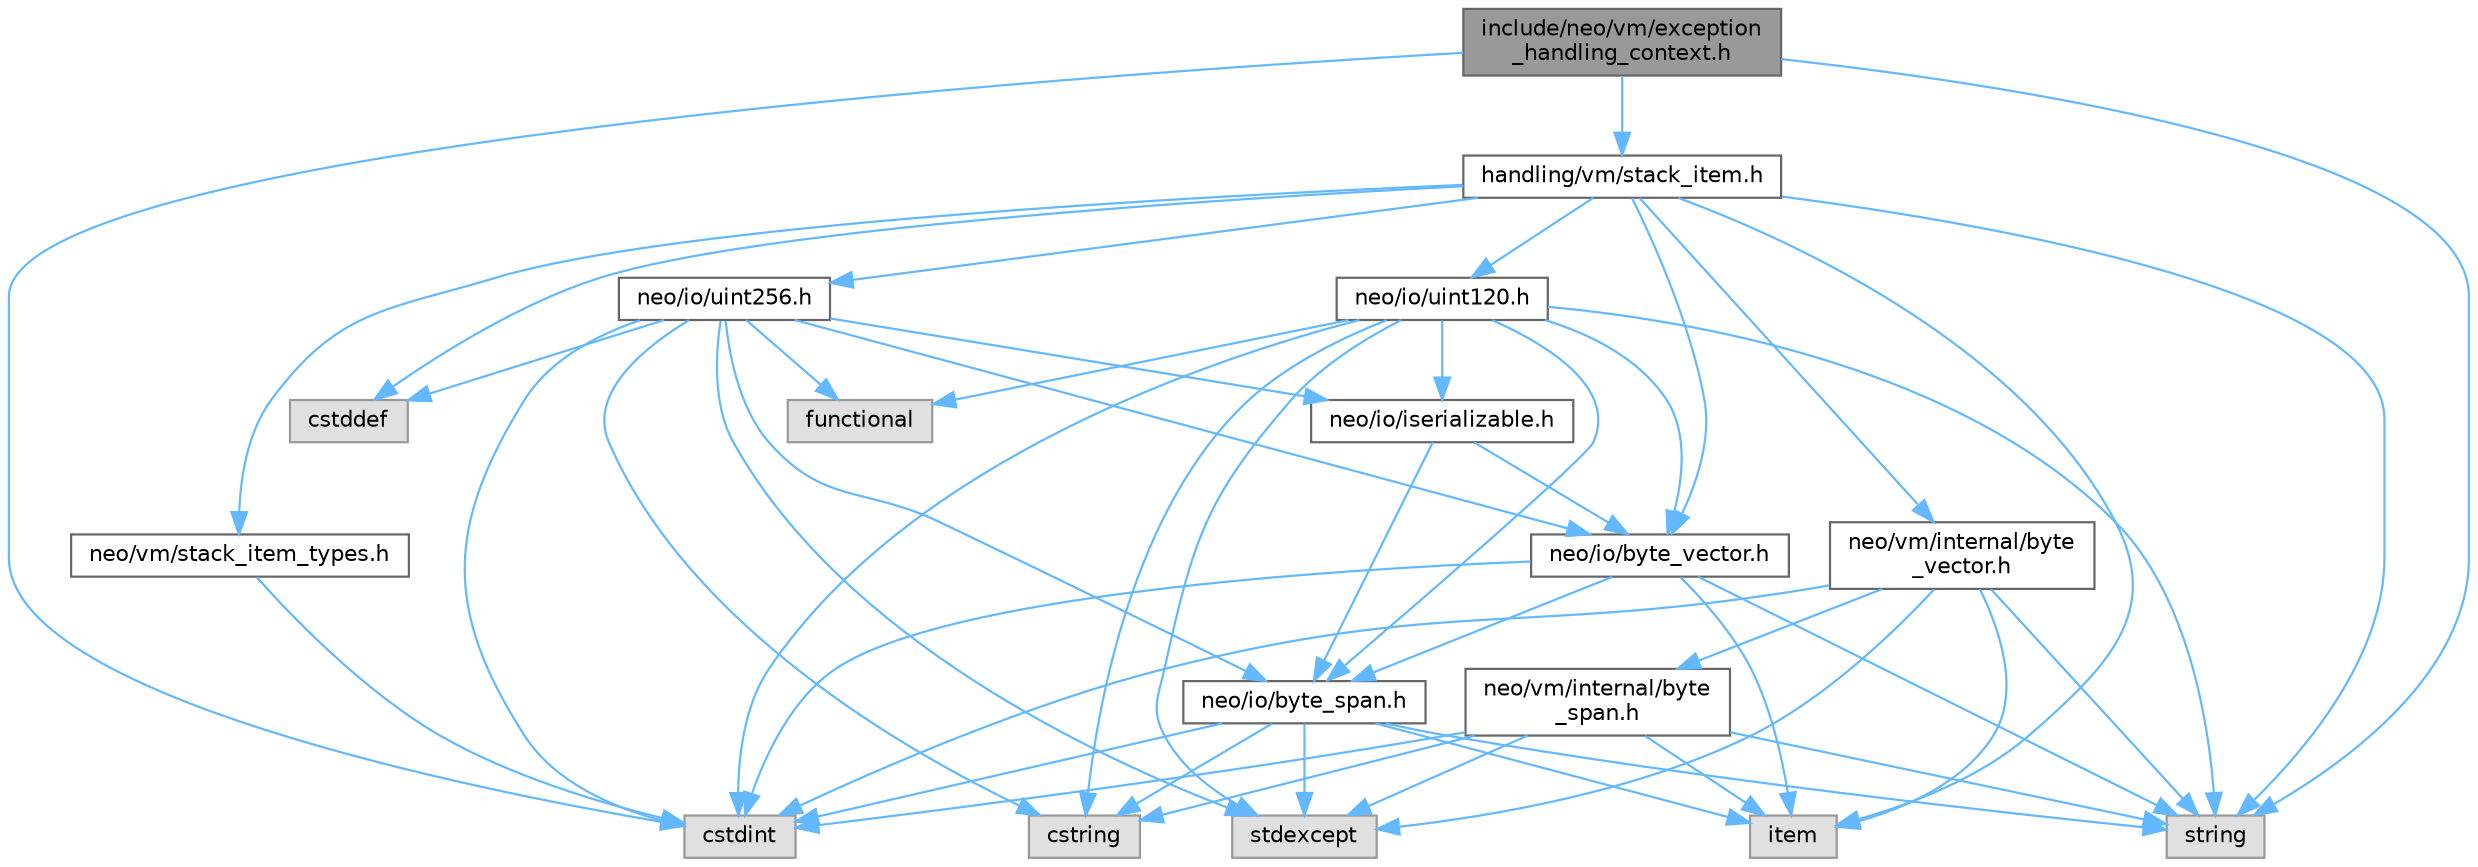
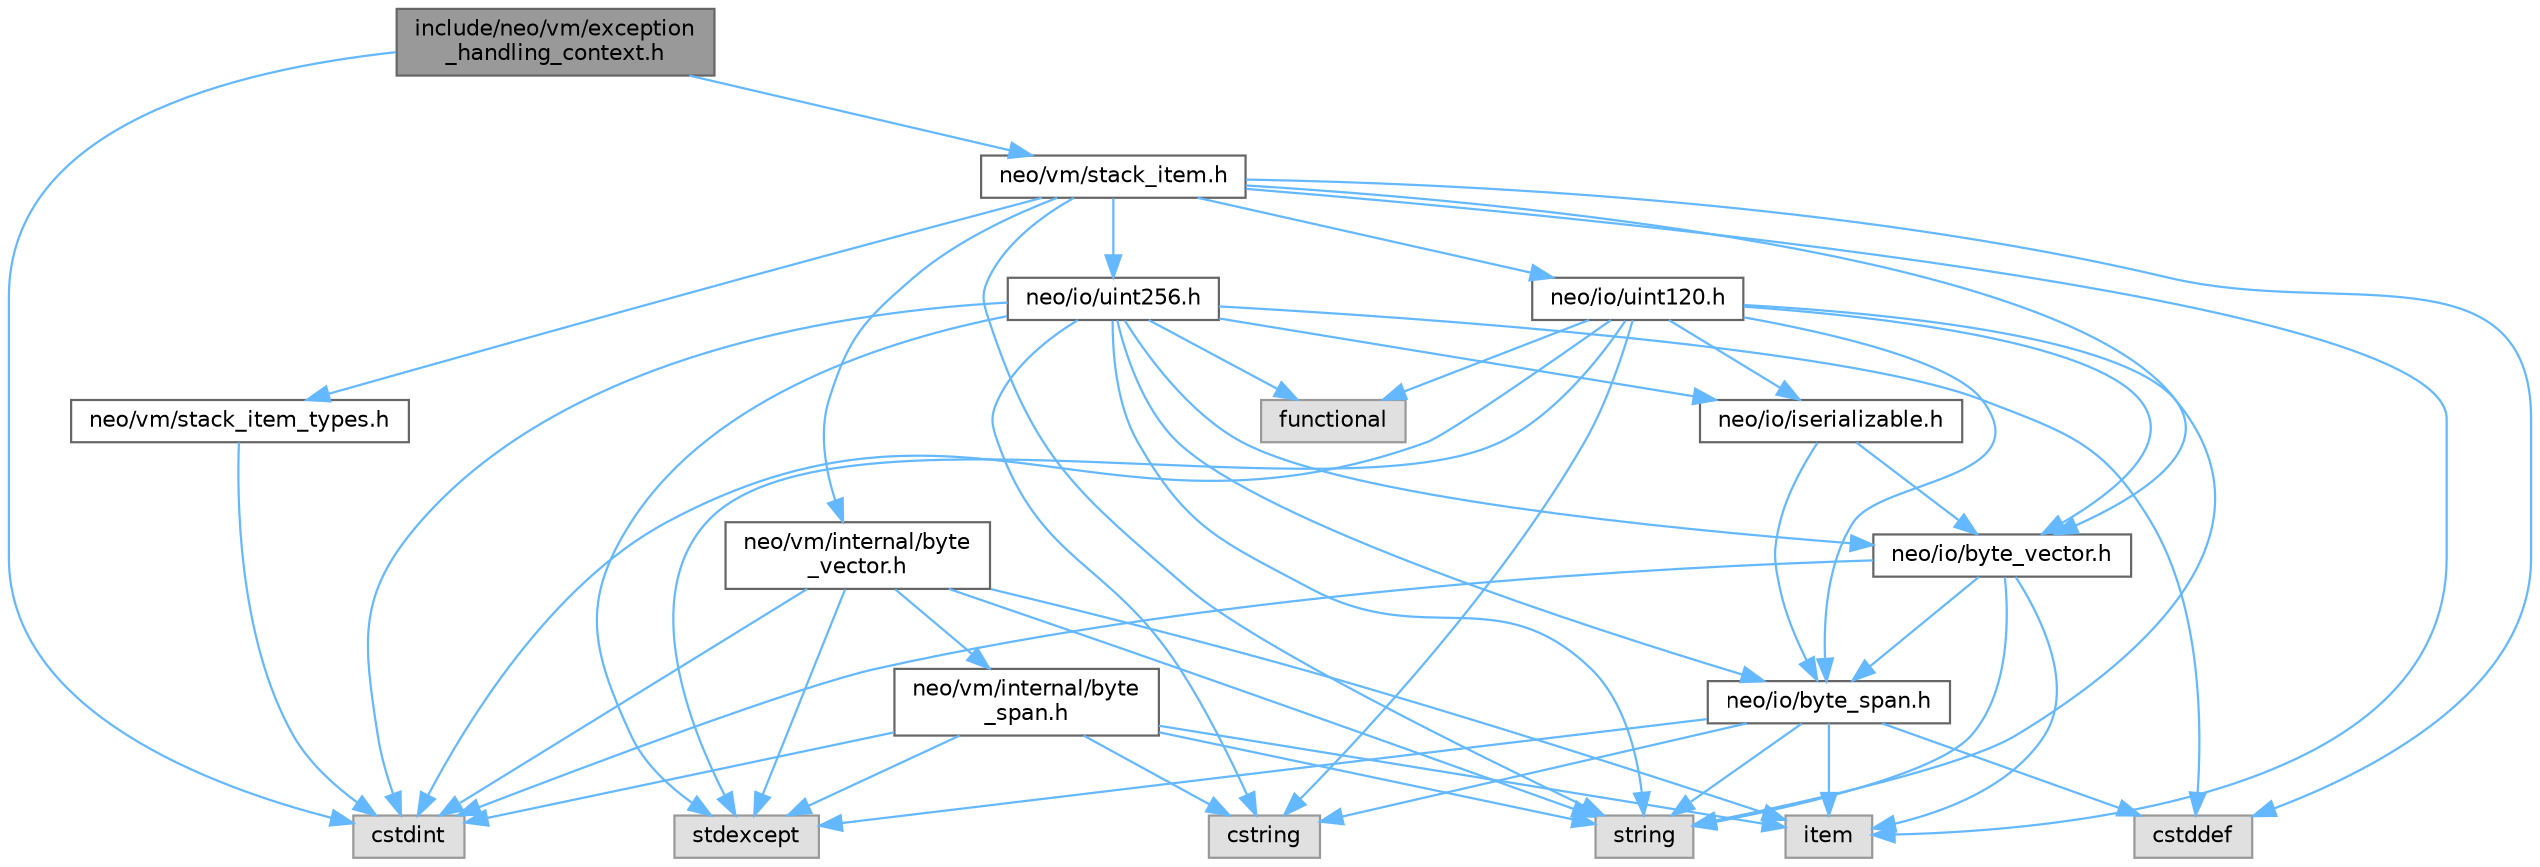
(1622, 177) -> (1113, 177)
(2426, 228) -> (1365, 609)
(1020, 770) -> (1994, 763)
